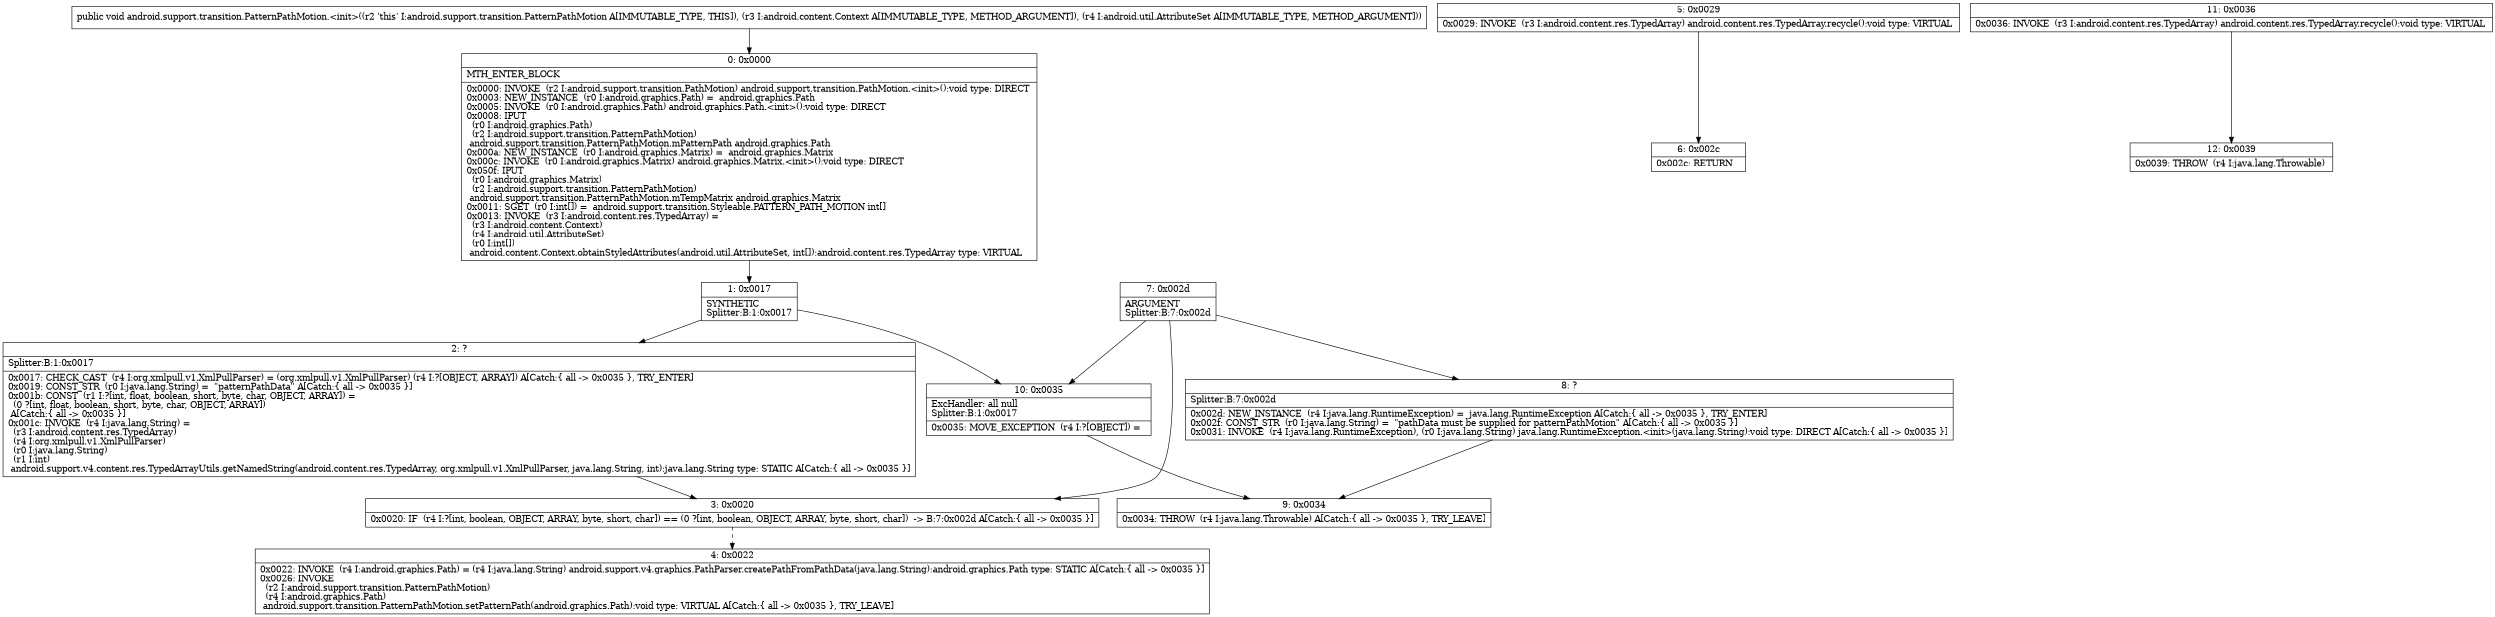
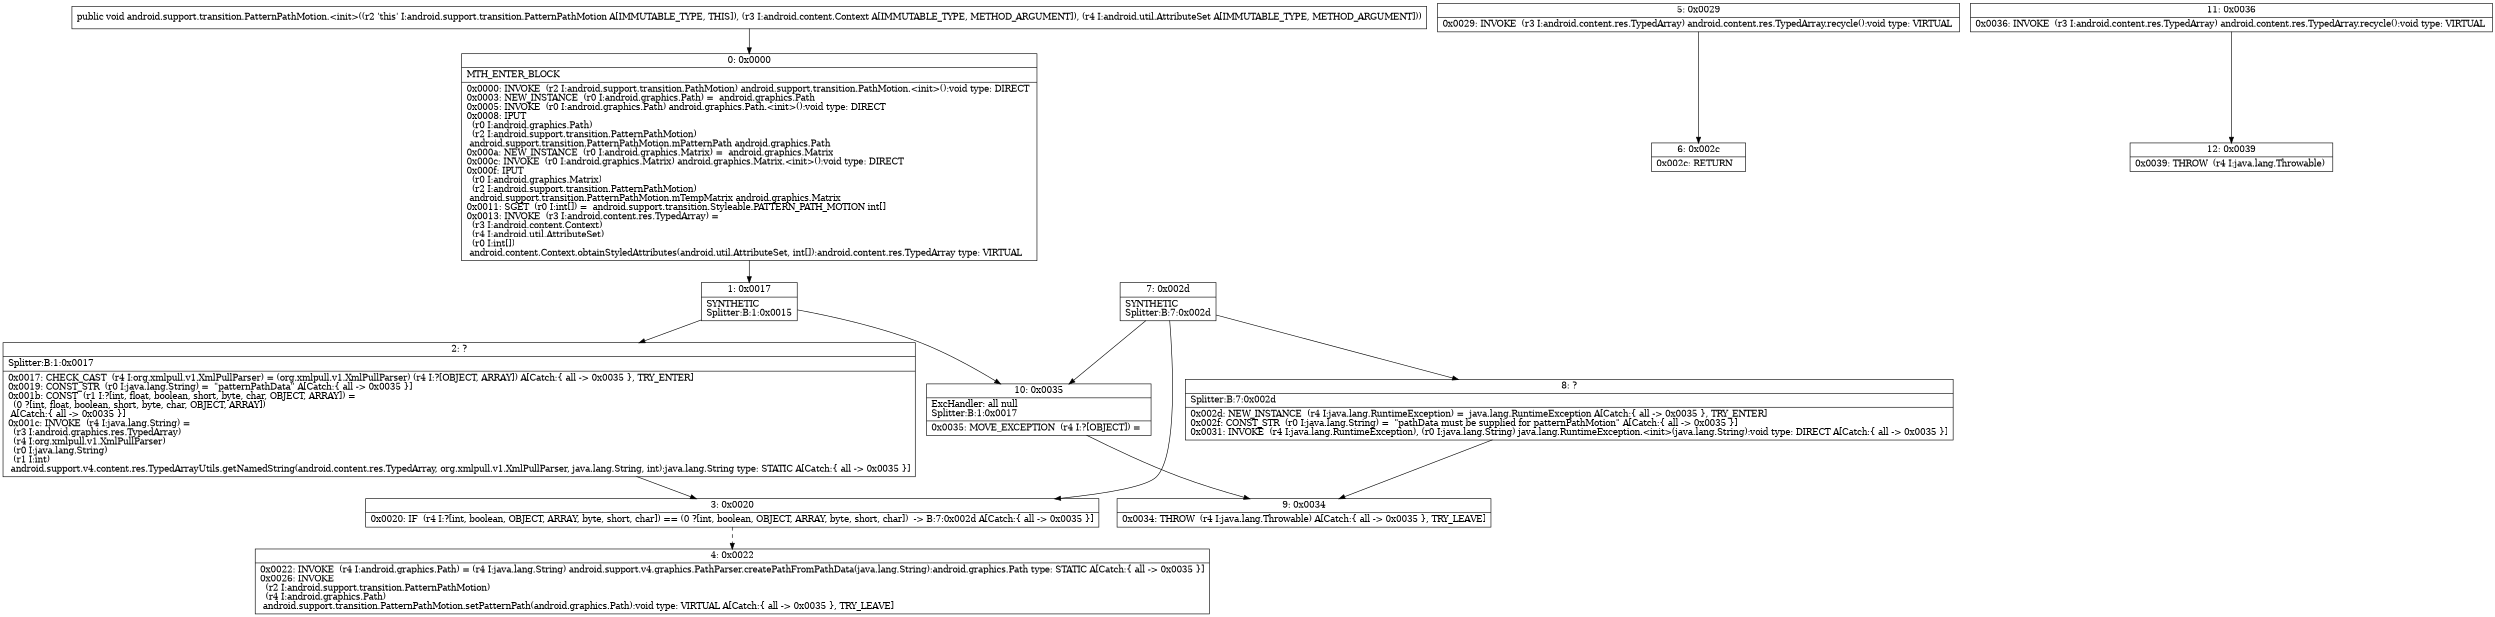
(498, 171) -> (498, 171)
(1152, 304) -> (1152, 304)
(749, 313) -> (749, 313)
(92, 433) -> (95, 433)
